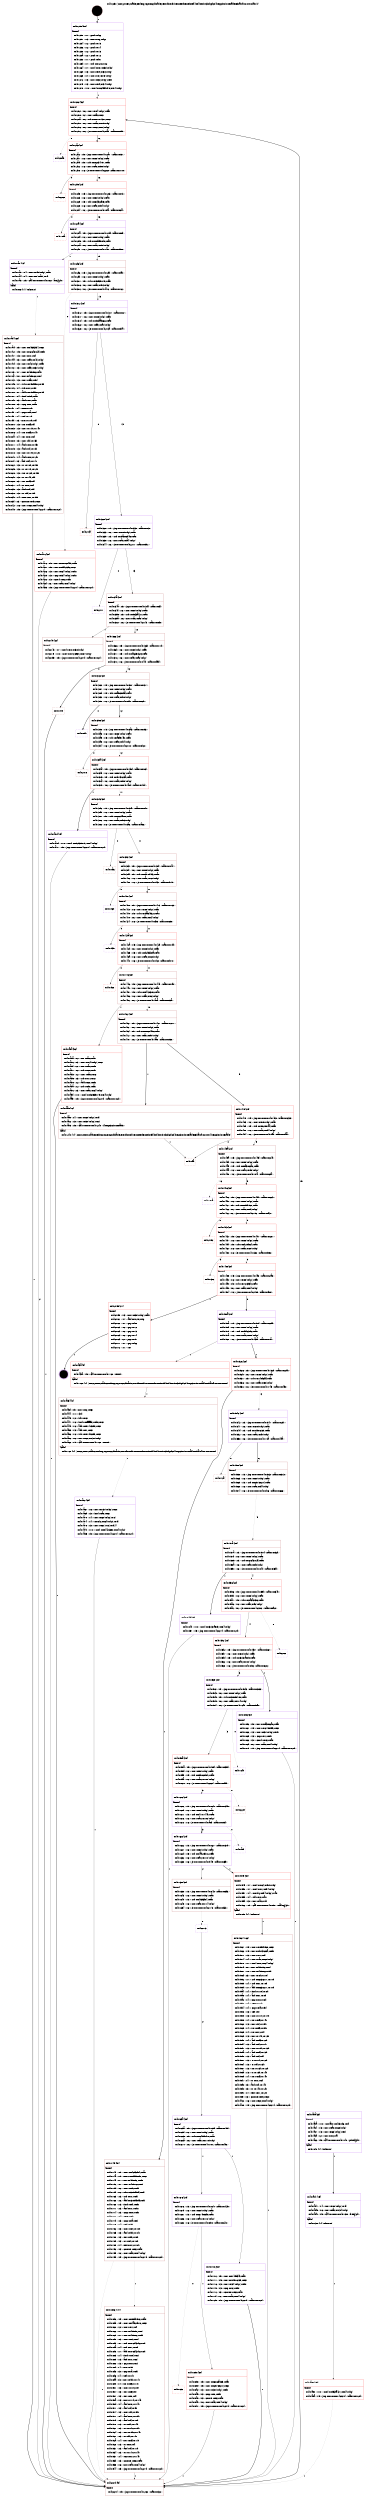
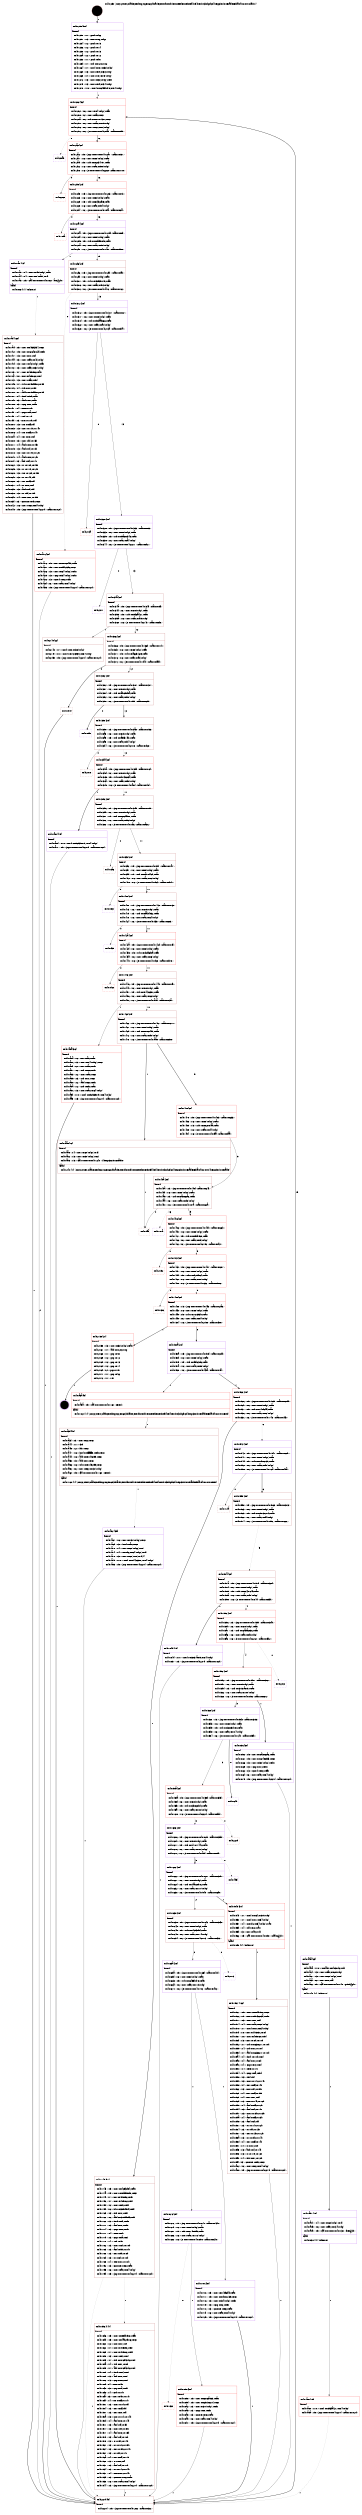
(214, 1146) -> (150, 1217)
(233, 1738) -> (229, 1768)
(202, 2023) -> (193, 1951)
